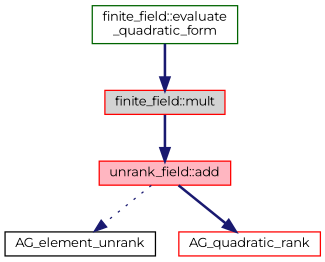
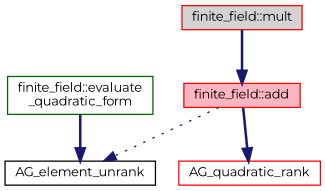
(165, 61) -> (80, 131)
(165, 173) -> (242, 95)
